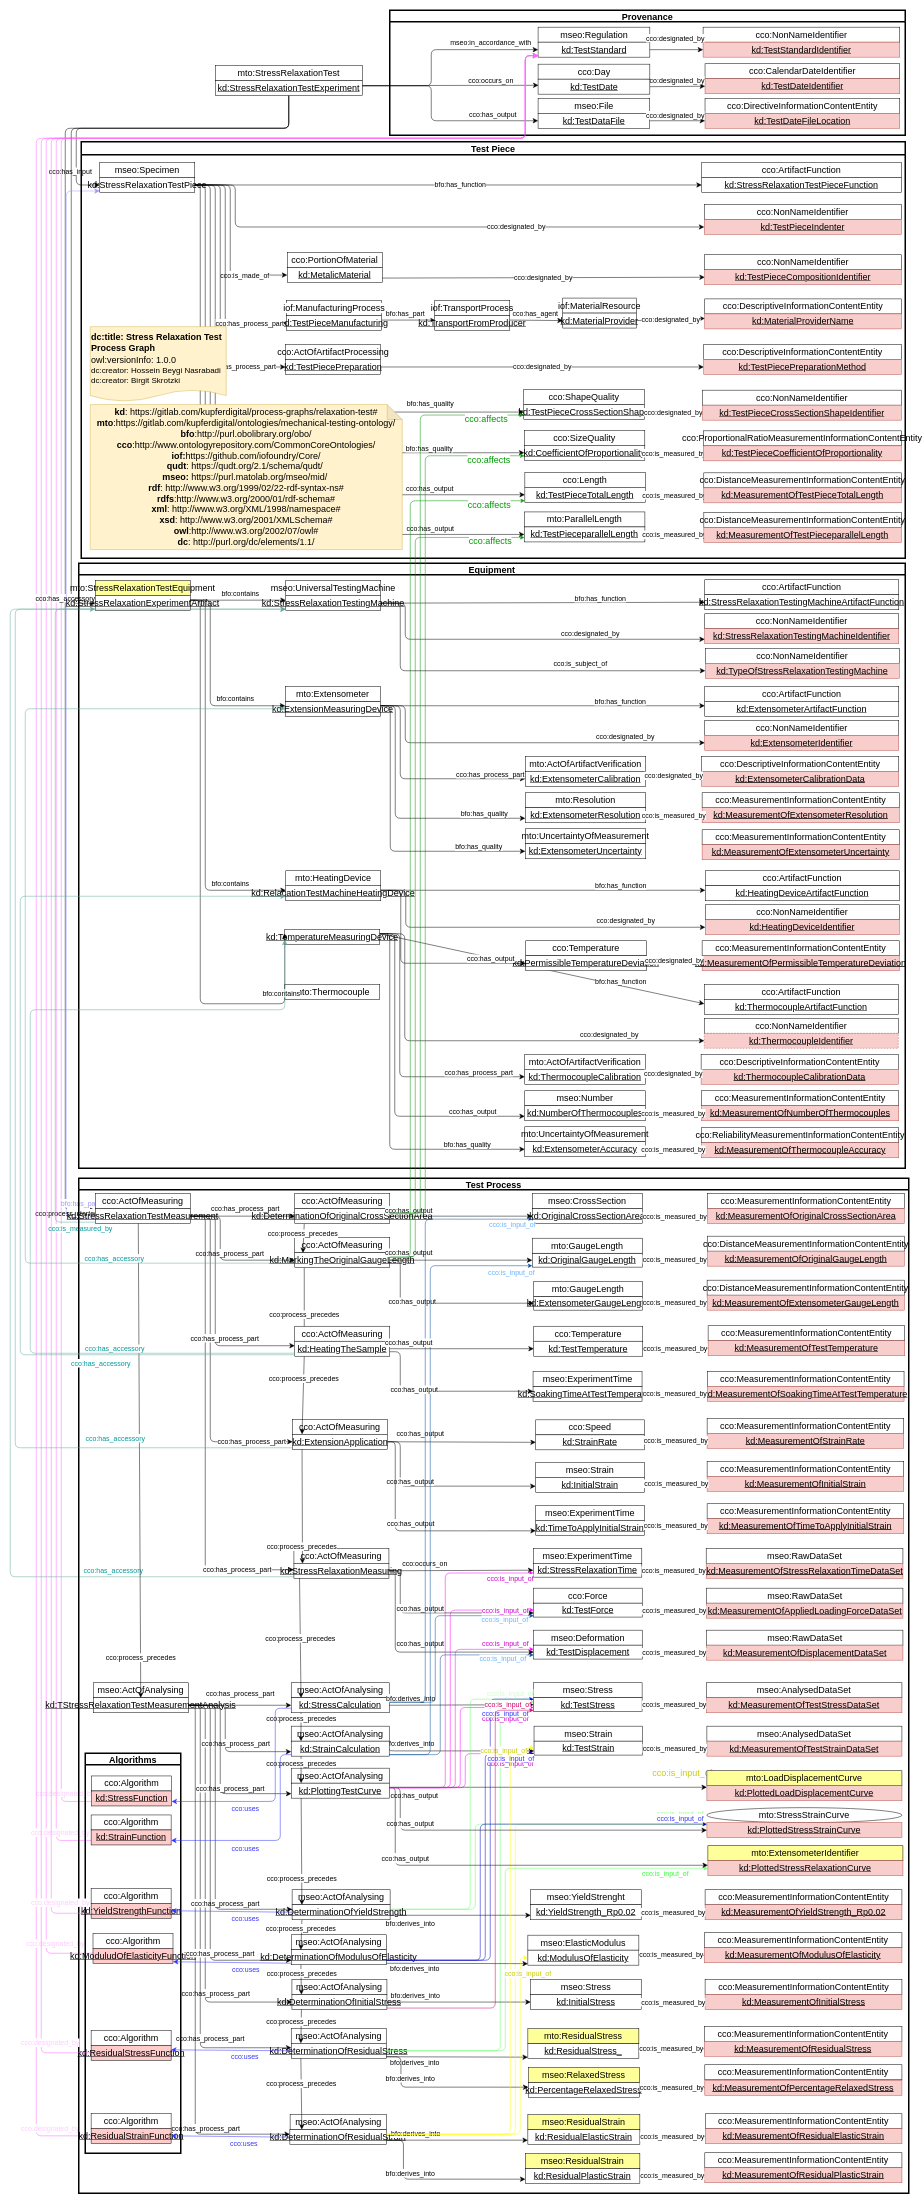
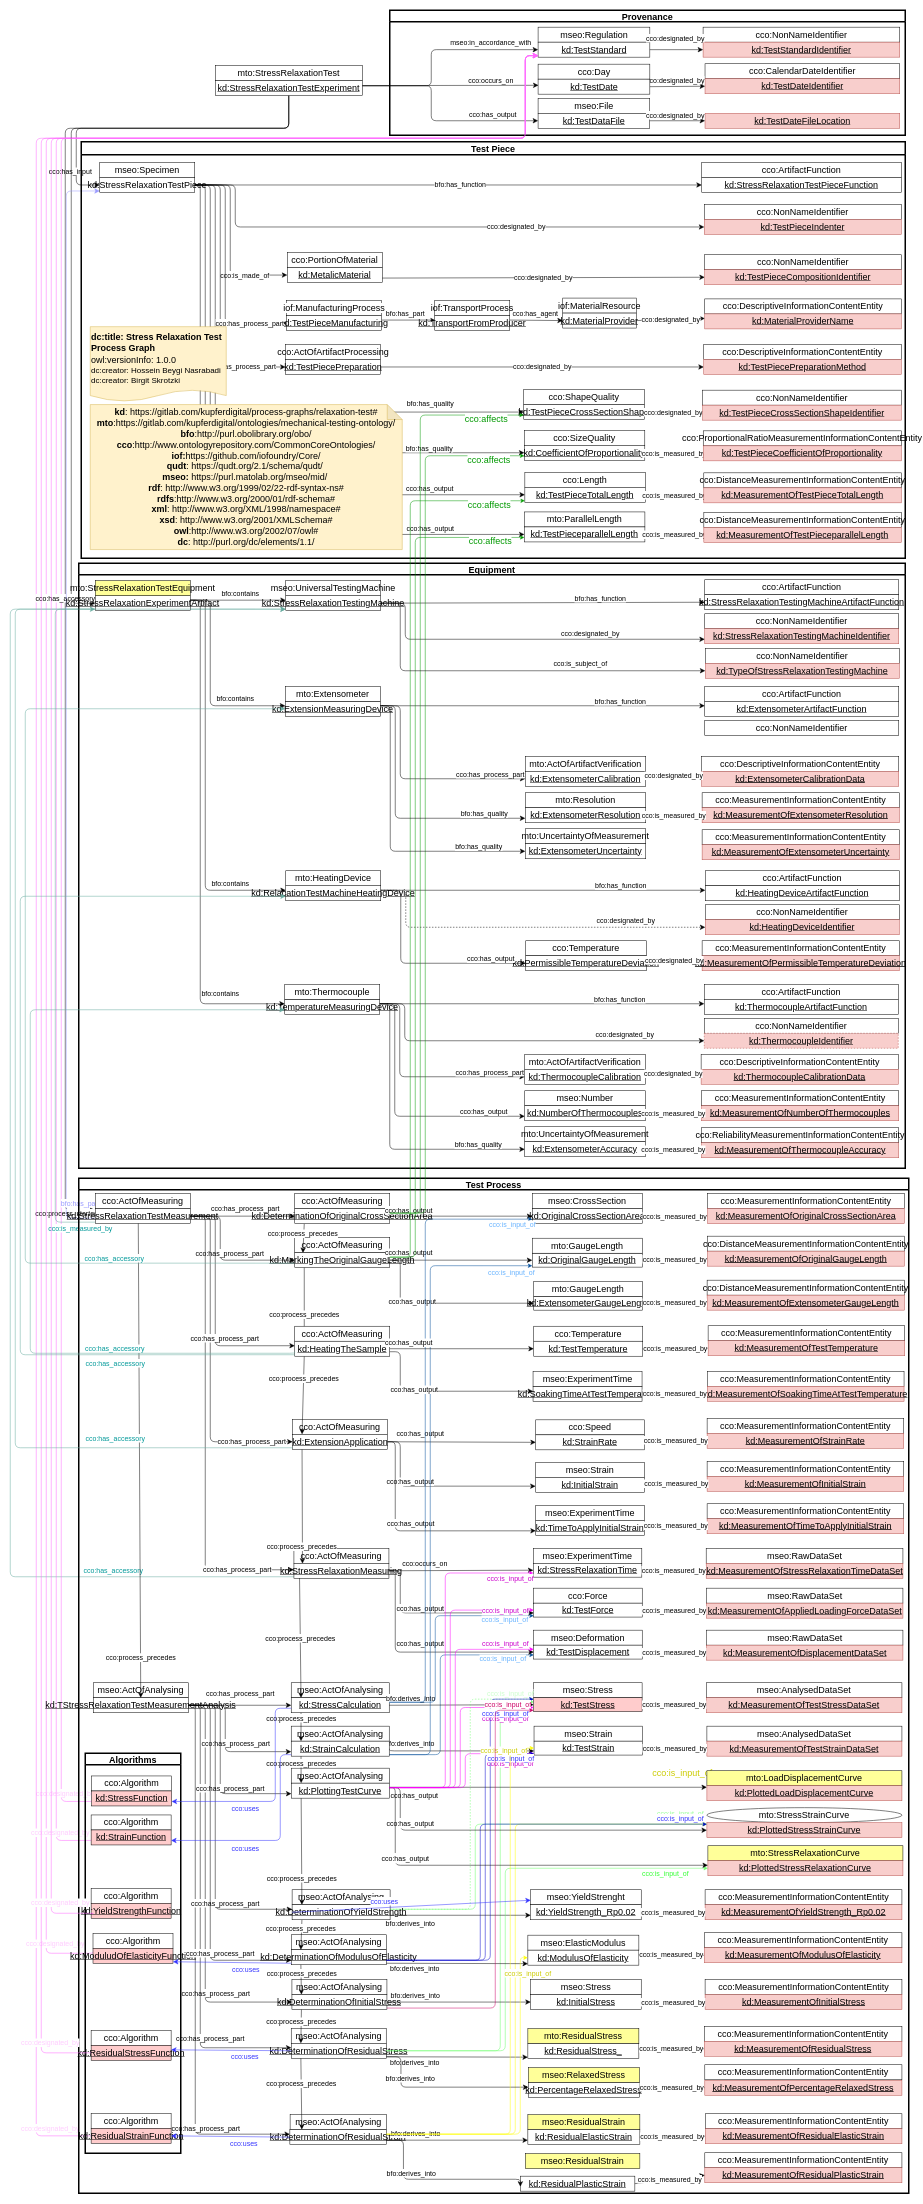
(802, 106) -> none
(699, 743) -> none
(802, 743) -> none
(534, 927) -> (534, 927)
(332, 937) -> (332, 1007)
(588, 1705) -> (588, 1705)
(470, 1800) -> (470, 1800)
(805, 1853) -> (805, 1853)
(176, 1911) -> (307, 1911)
(583, 2176) -> (578, 2184)
